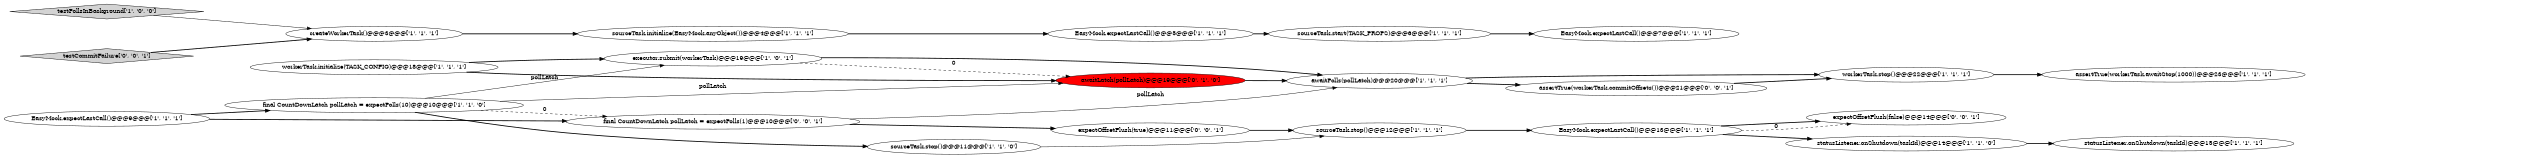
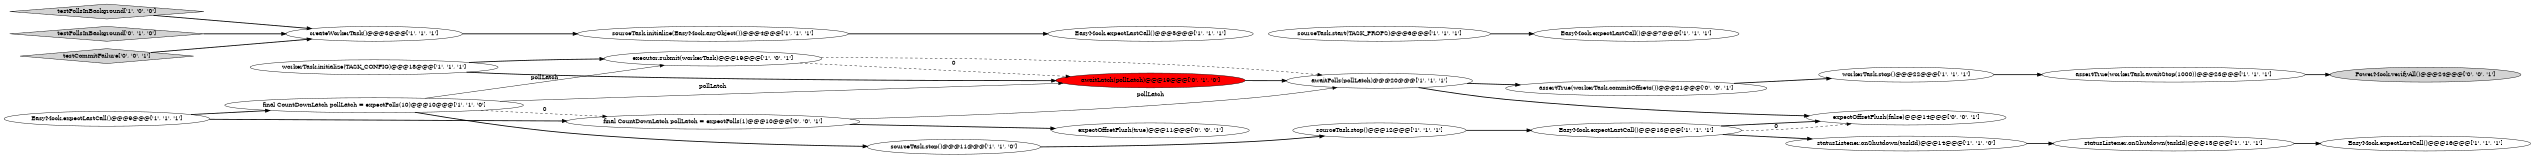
(230, 22) -> (230, 22)
none -> (107, 34)
(1259, 34) -> none
(1070, 61) -> (1070, 61)
(1640, 75) -> (1611, 108)
none -> (2425, 75)
(1269, 130) -> none
(1180, 144) -> (1180, 144)
none -> (2425, 144)
